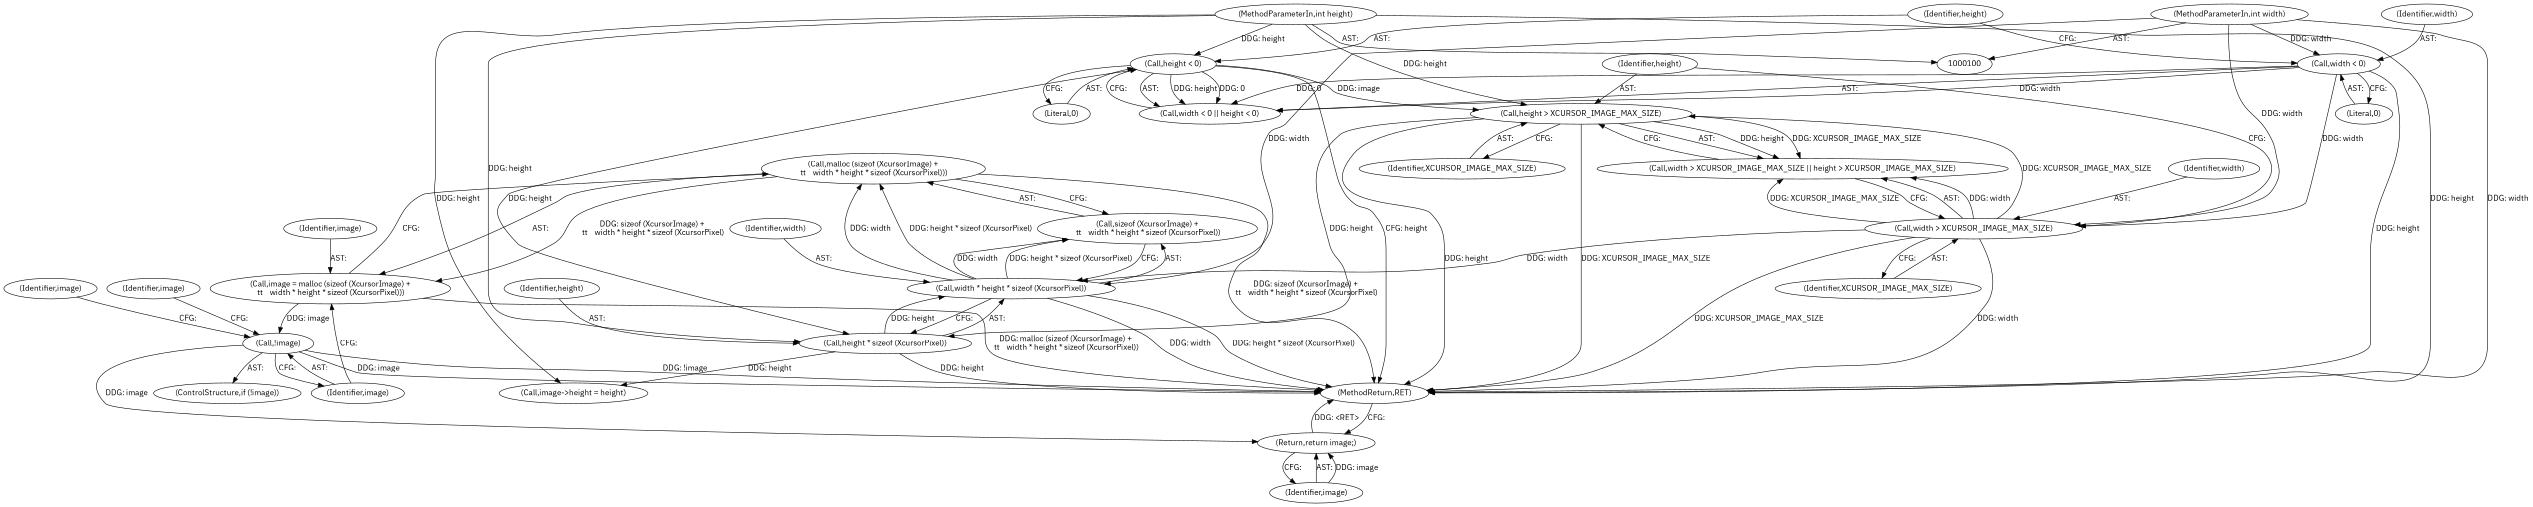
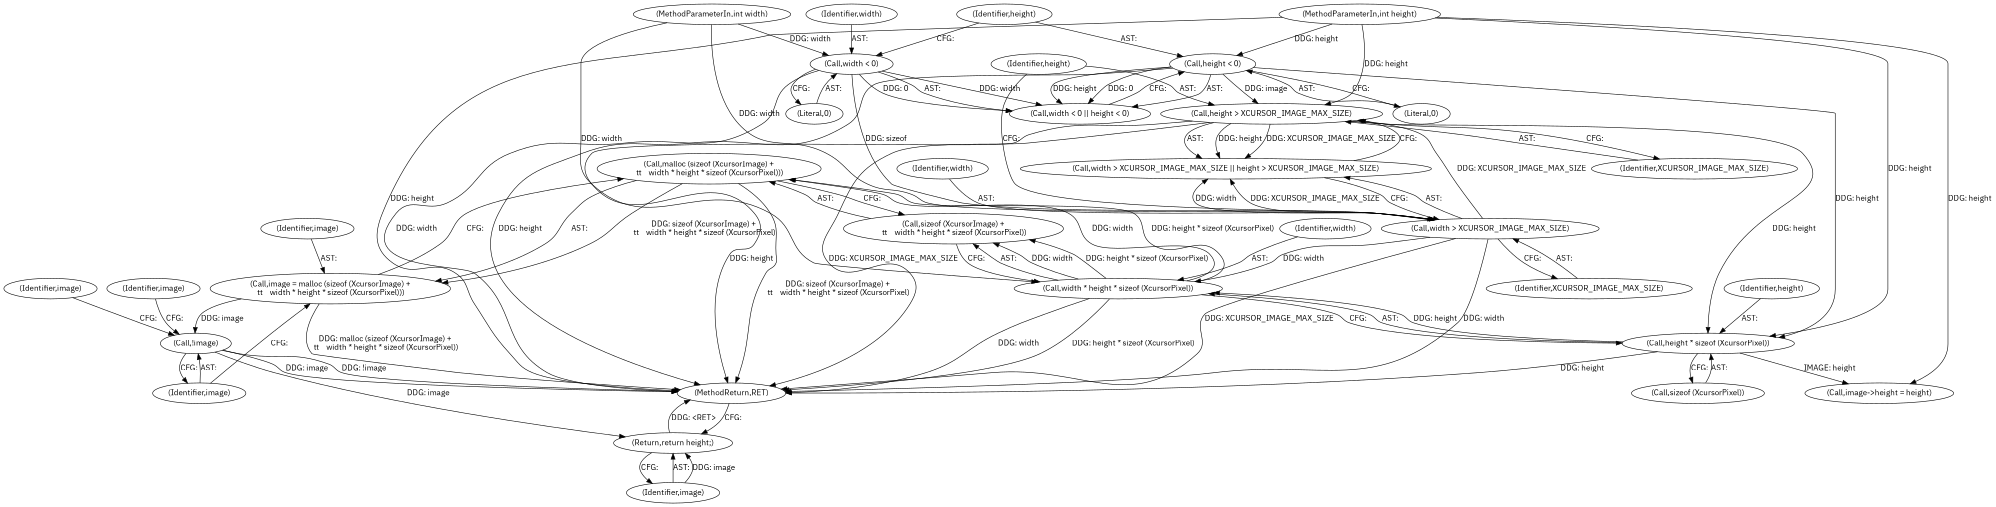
(1965, 64) -> none
(2343, 139) -> (886, 139)
(1407, 229) -> (521, 229)
(2398, 229) -> (417, 229)
(770, 368) -> (1830, 368)
(2253, 378) -> none
(227, 393) -> none
none -> (1698, 393)
(1316, 443) -> (673, 443)
